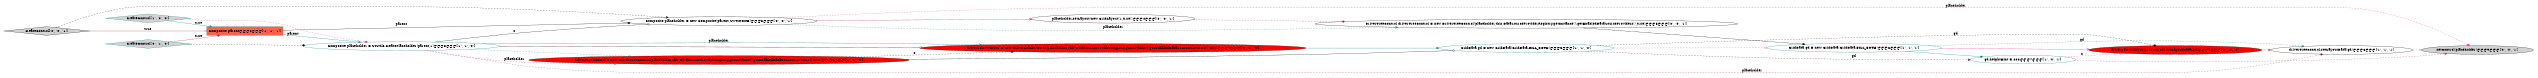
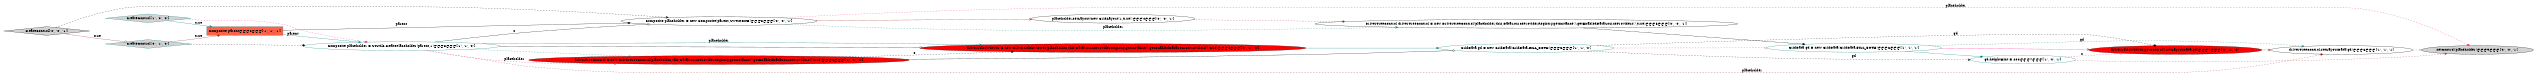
(147, 31) -> (94, 38)
